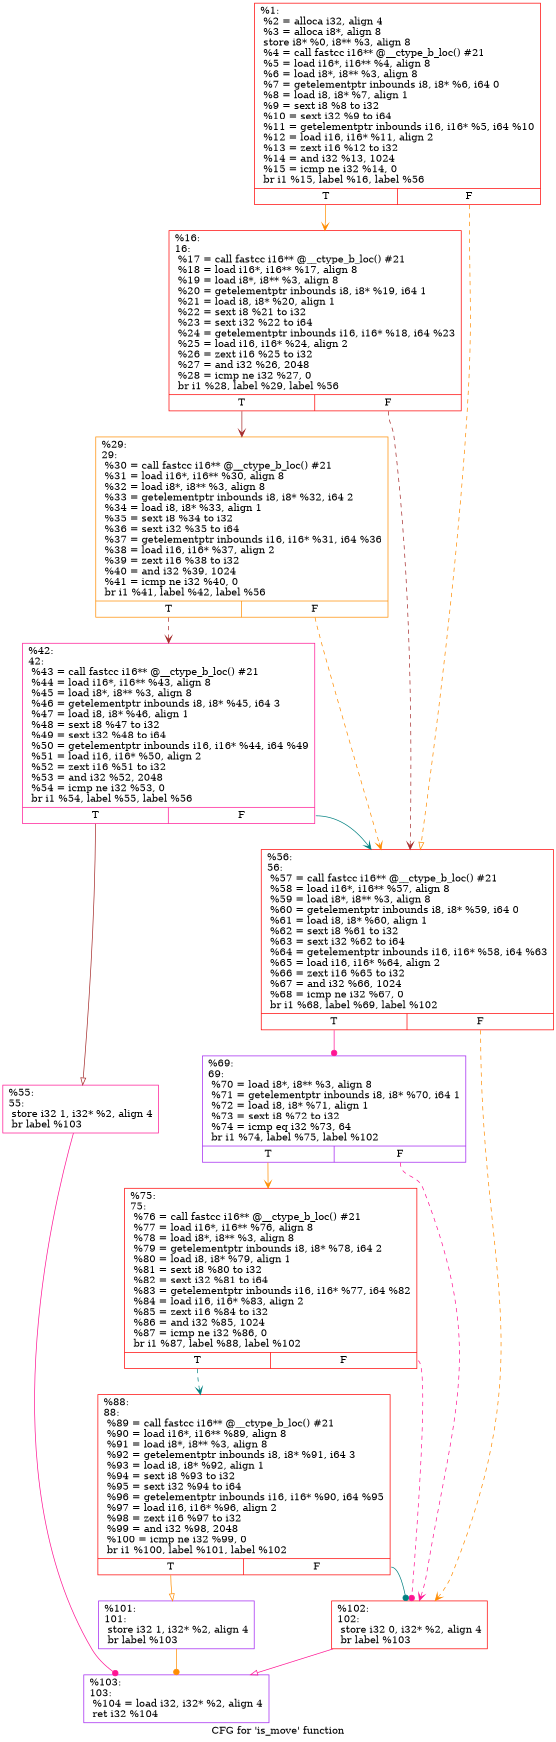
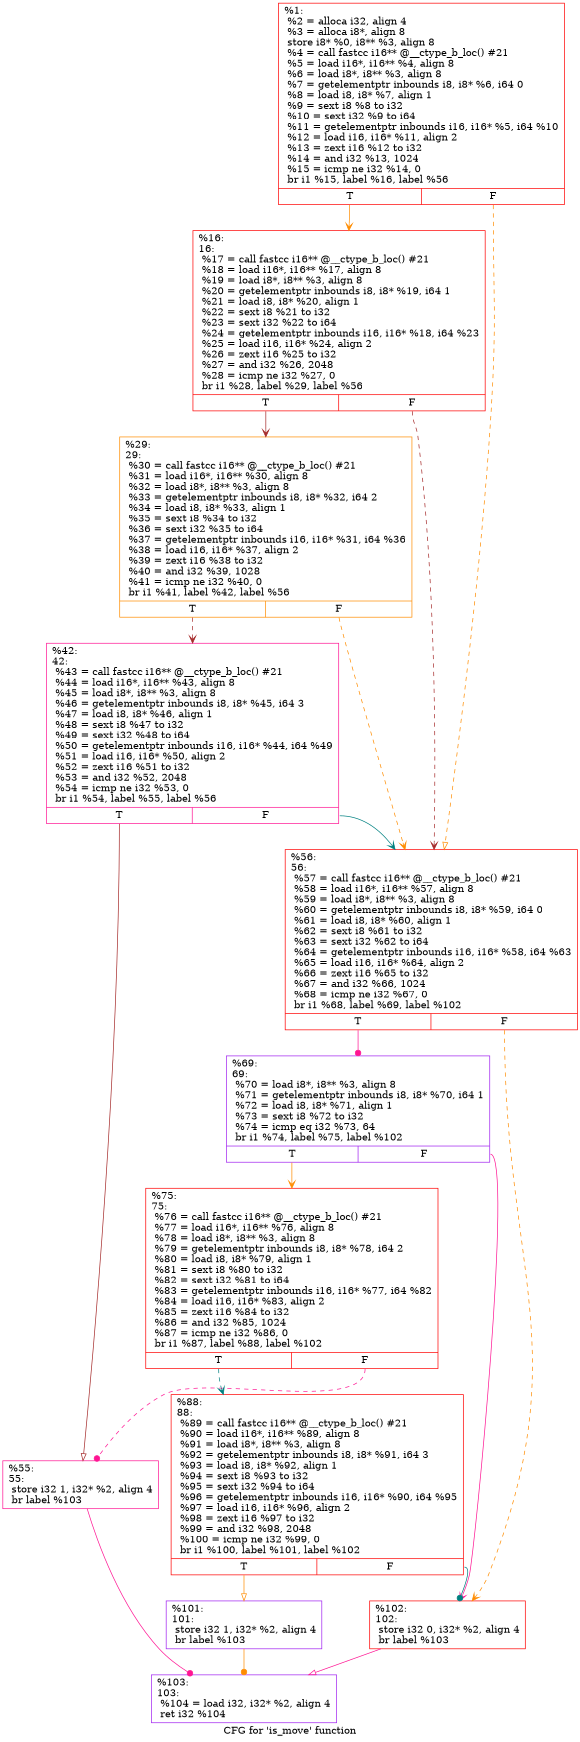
(169, 571) -> (193, 571)
(459, 1372) -> (489, 1375)
(420, 1478) -> (231, 1389)
